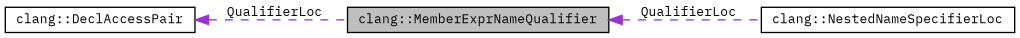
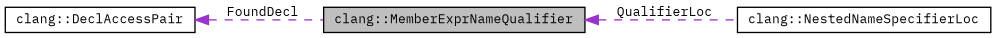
(271, 13) -> (259, 13)
